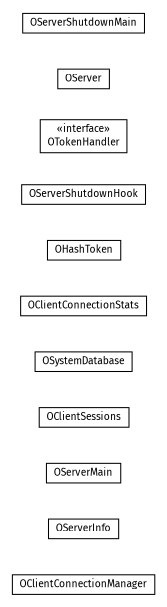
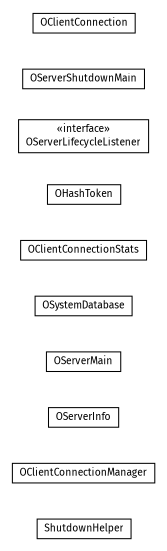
none -> (84, 23)
(84, 78) -> none
(84, 136) -> none
none -> (84, 136)
(84, 194) -> none
(84, 417) -> none
none -> (84, 528)
